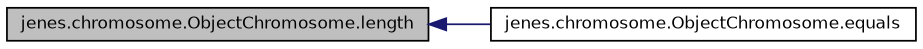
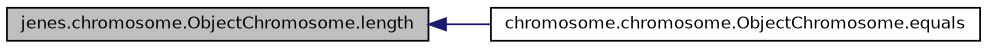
(703, 24) -> (736, 24)
